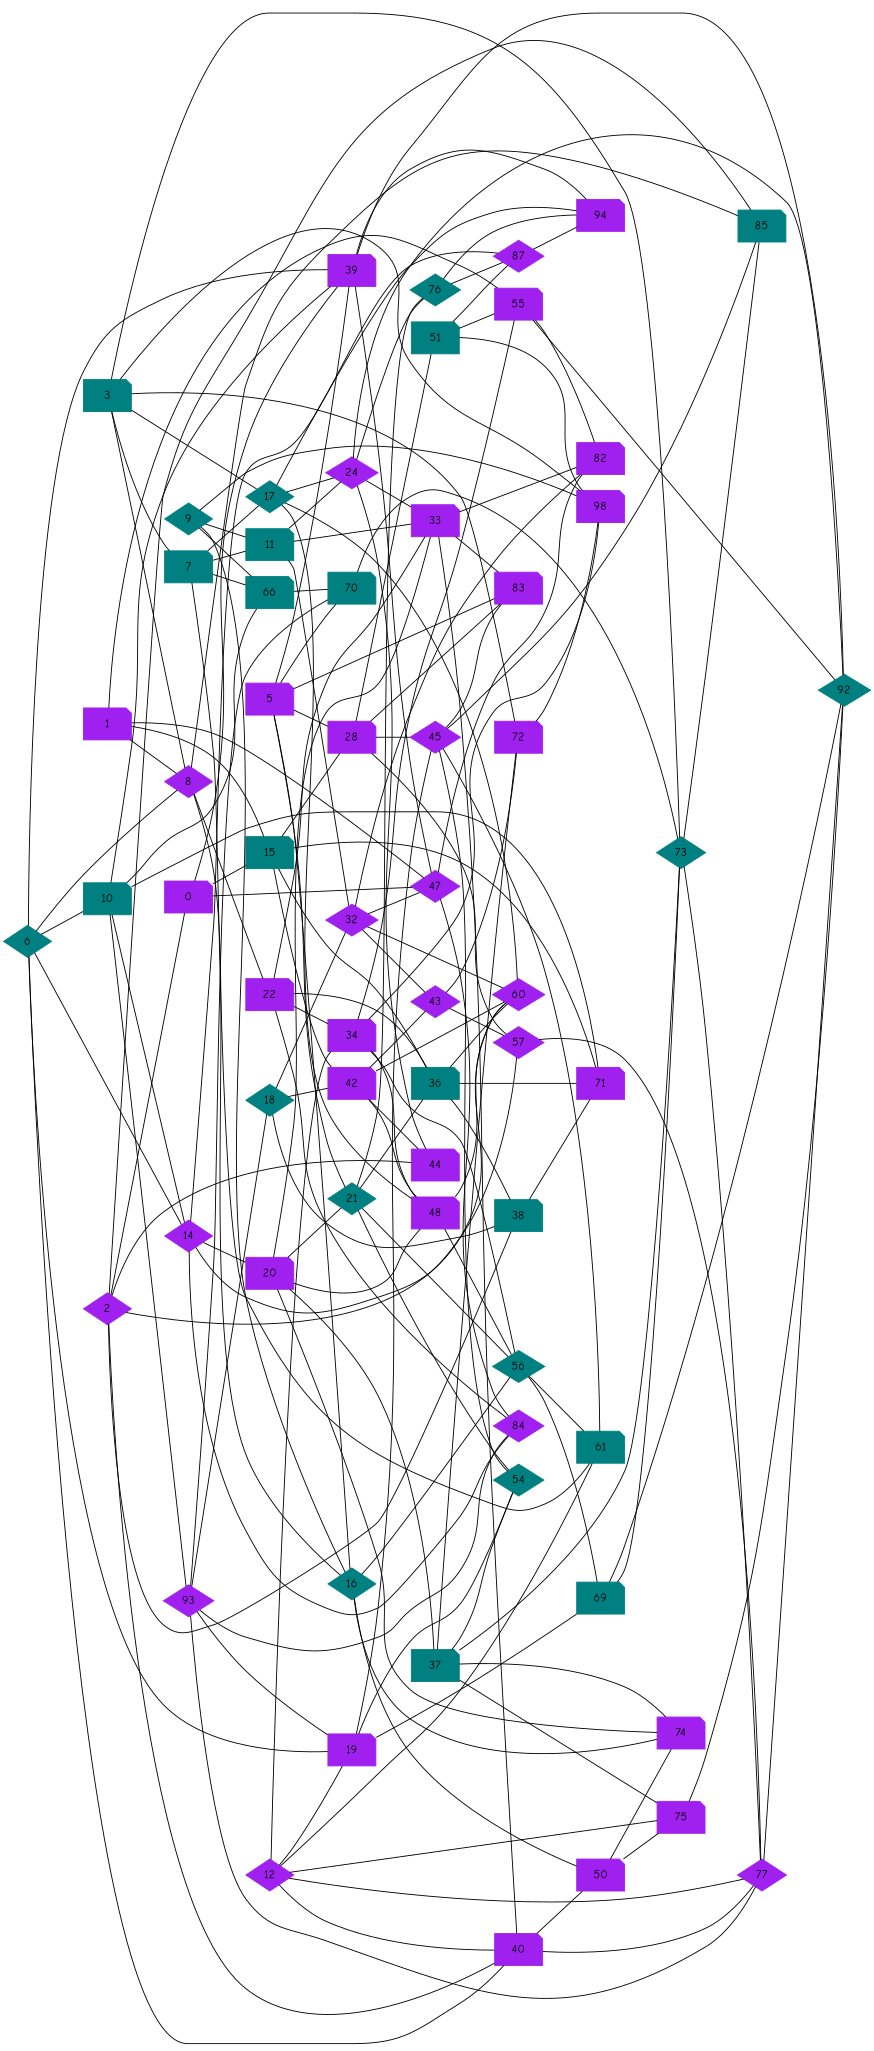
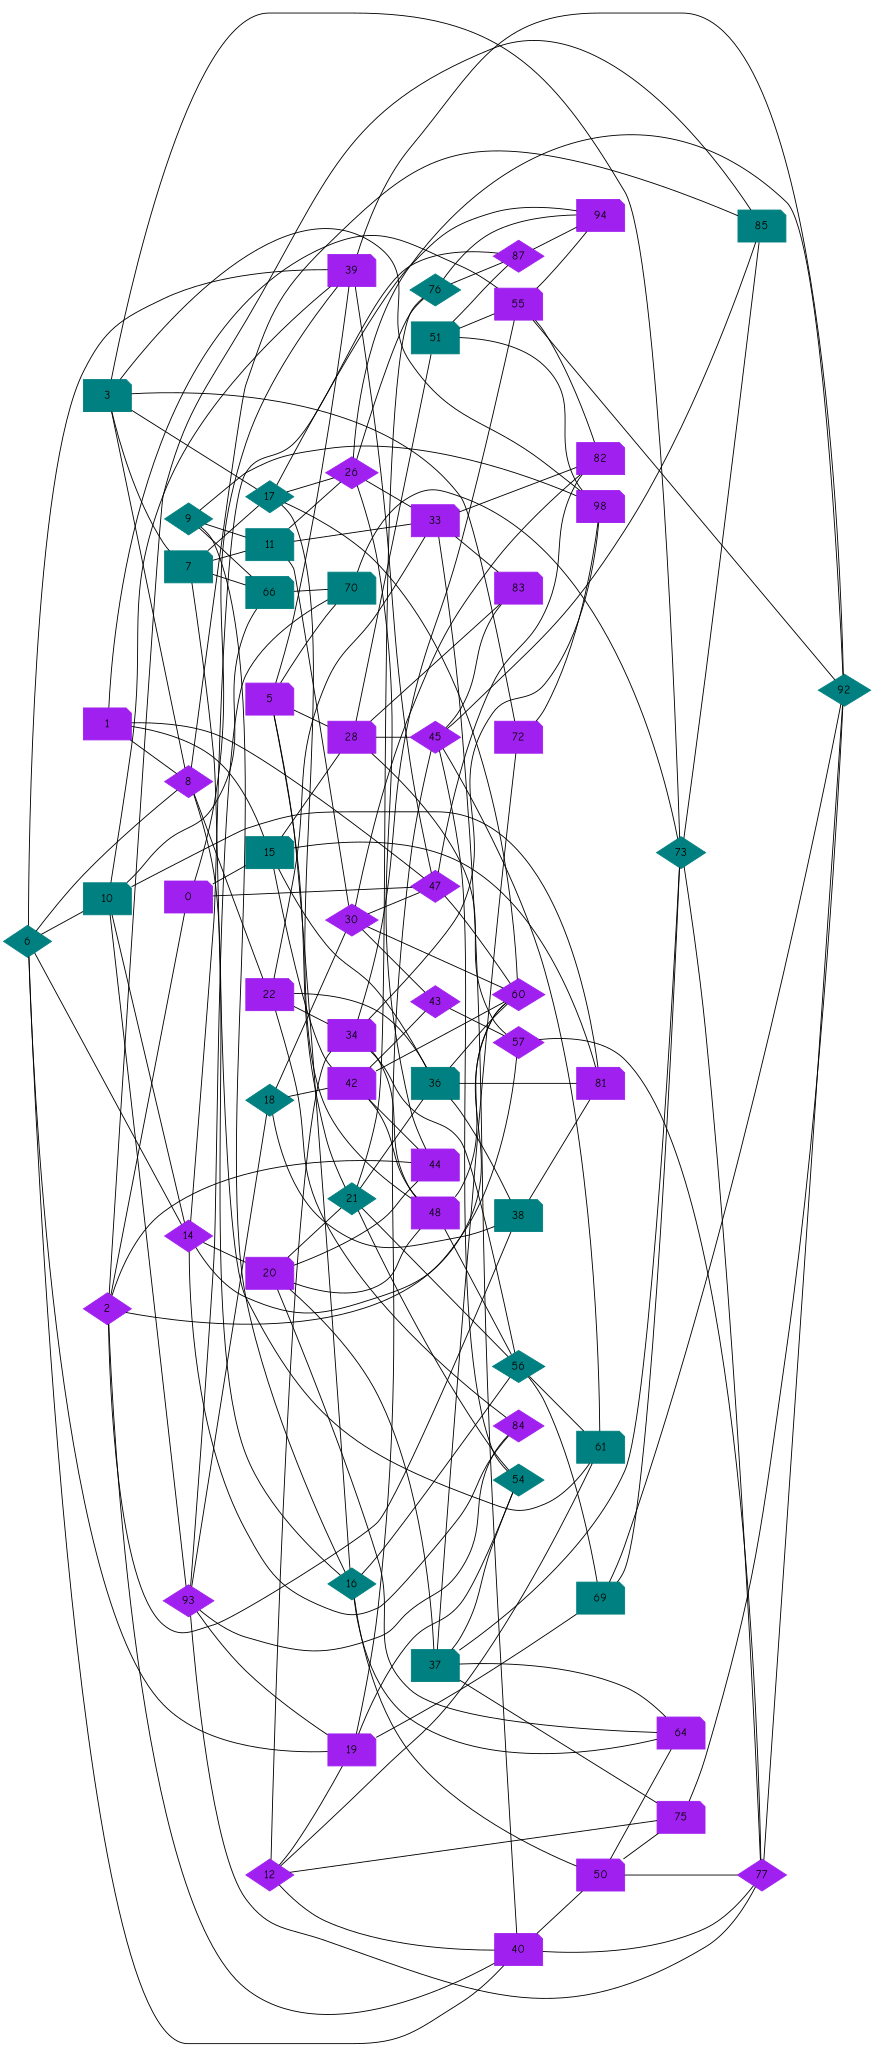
(510, 157) -> (563, 260)
(352, 473) -> (352, 473)
(379, 650) -> none
(495, 878) -> none
(295, 913) -> (363, 1233)
(352, 920) -> (352, 920)
(601, 1083) -> (601, 1083)
(467, 1160) -> (482, 943)
(681, 1733) -> (681, 1733)
(505, 1901) -> (681, 1875)
